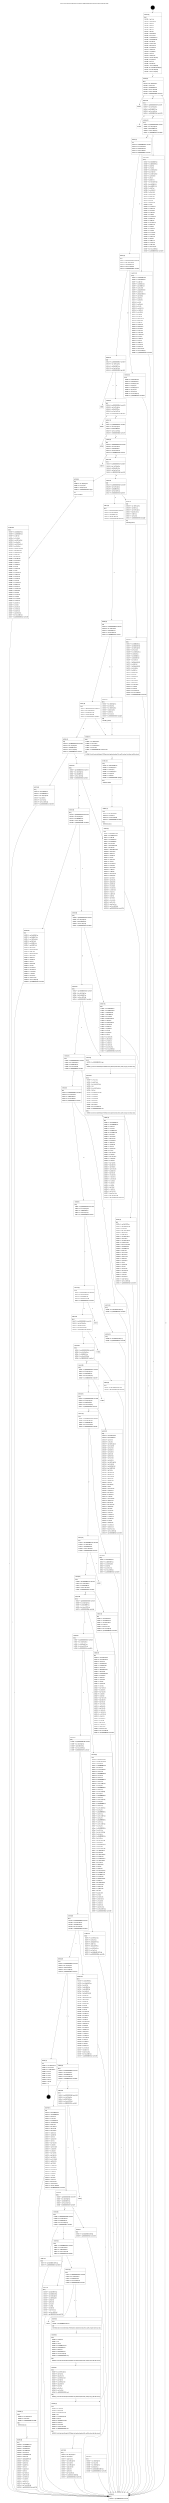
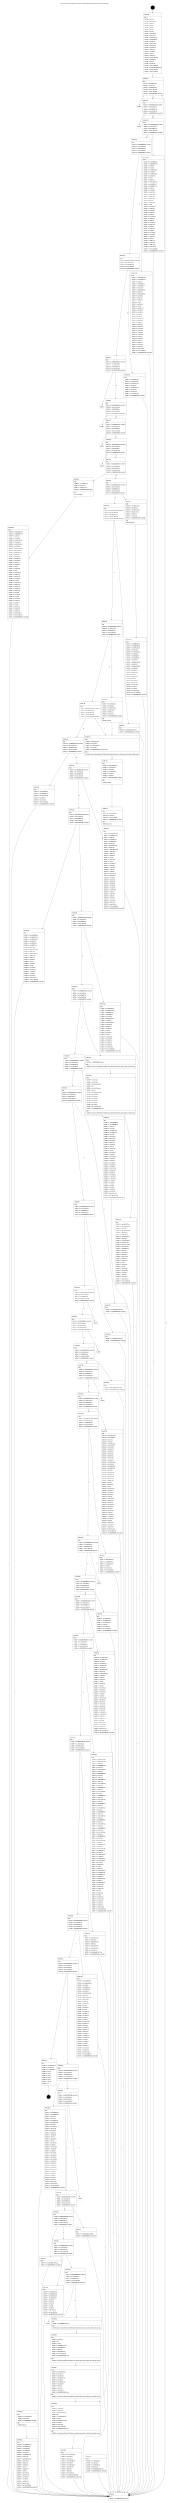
none -> (129, 729)
